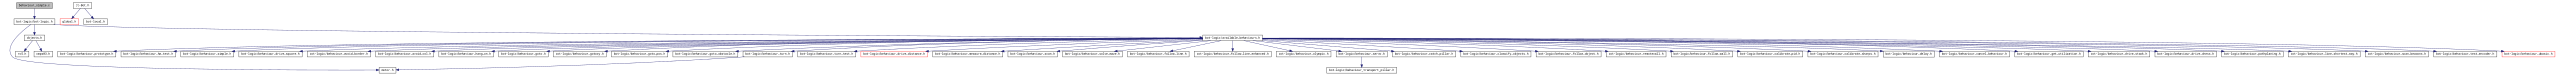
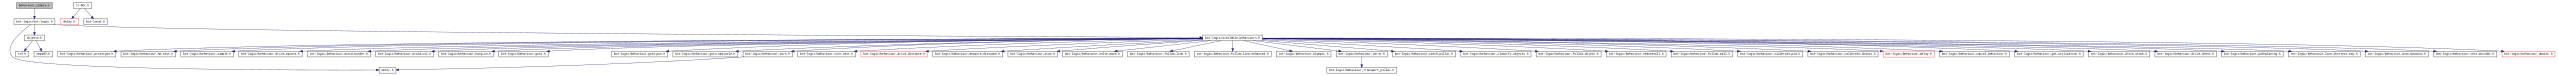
(69, 22) -> (69, 22)
(580, 54) -> none
(1909, 54) -> (1909, 54)
